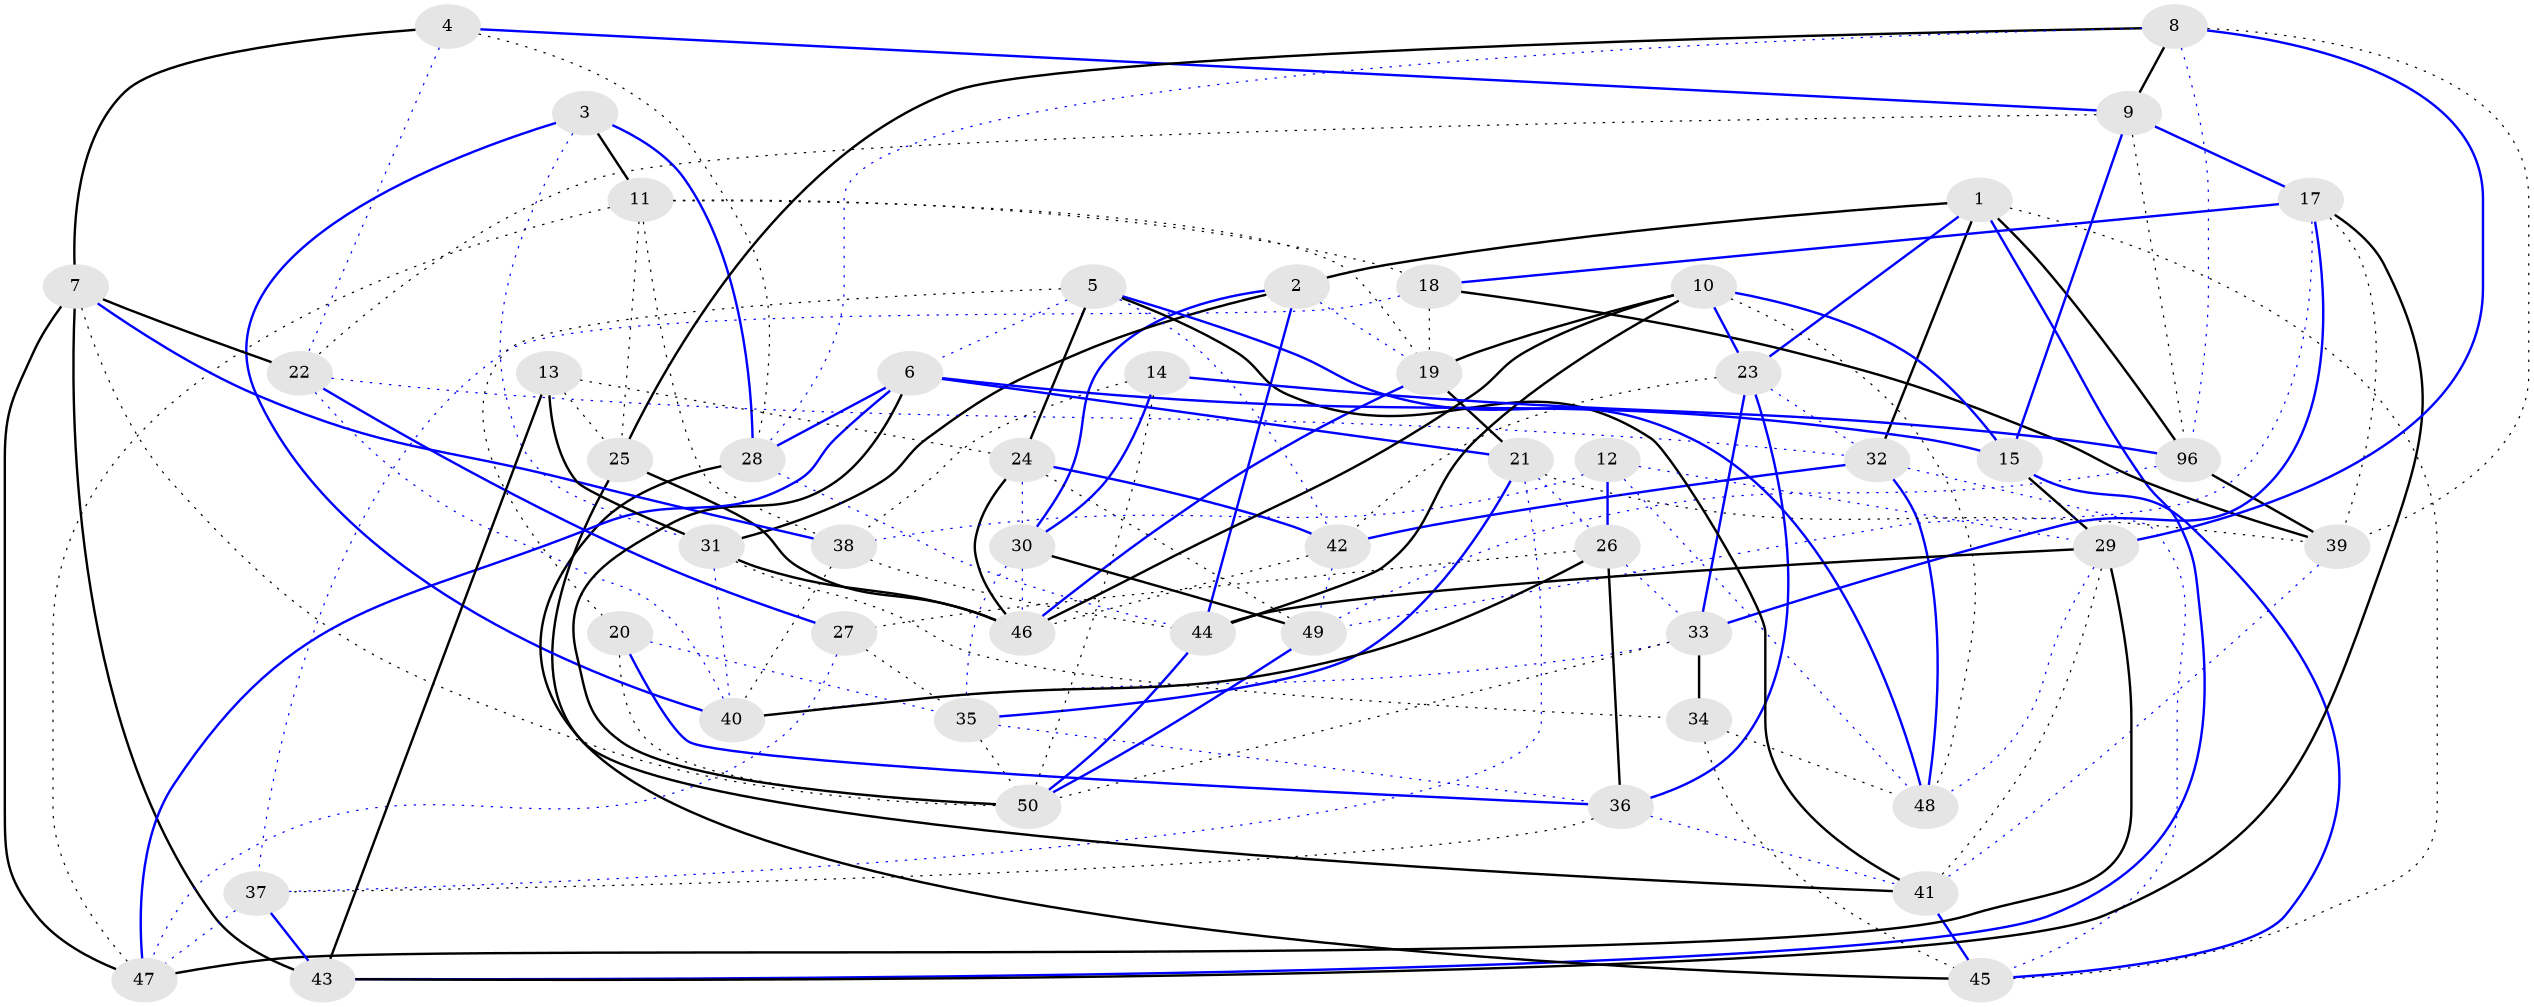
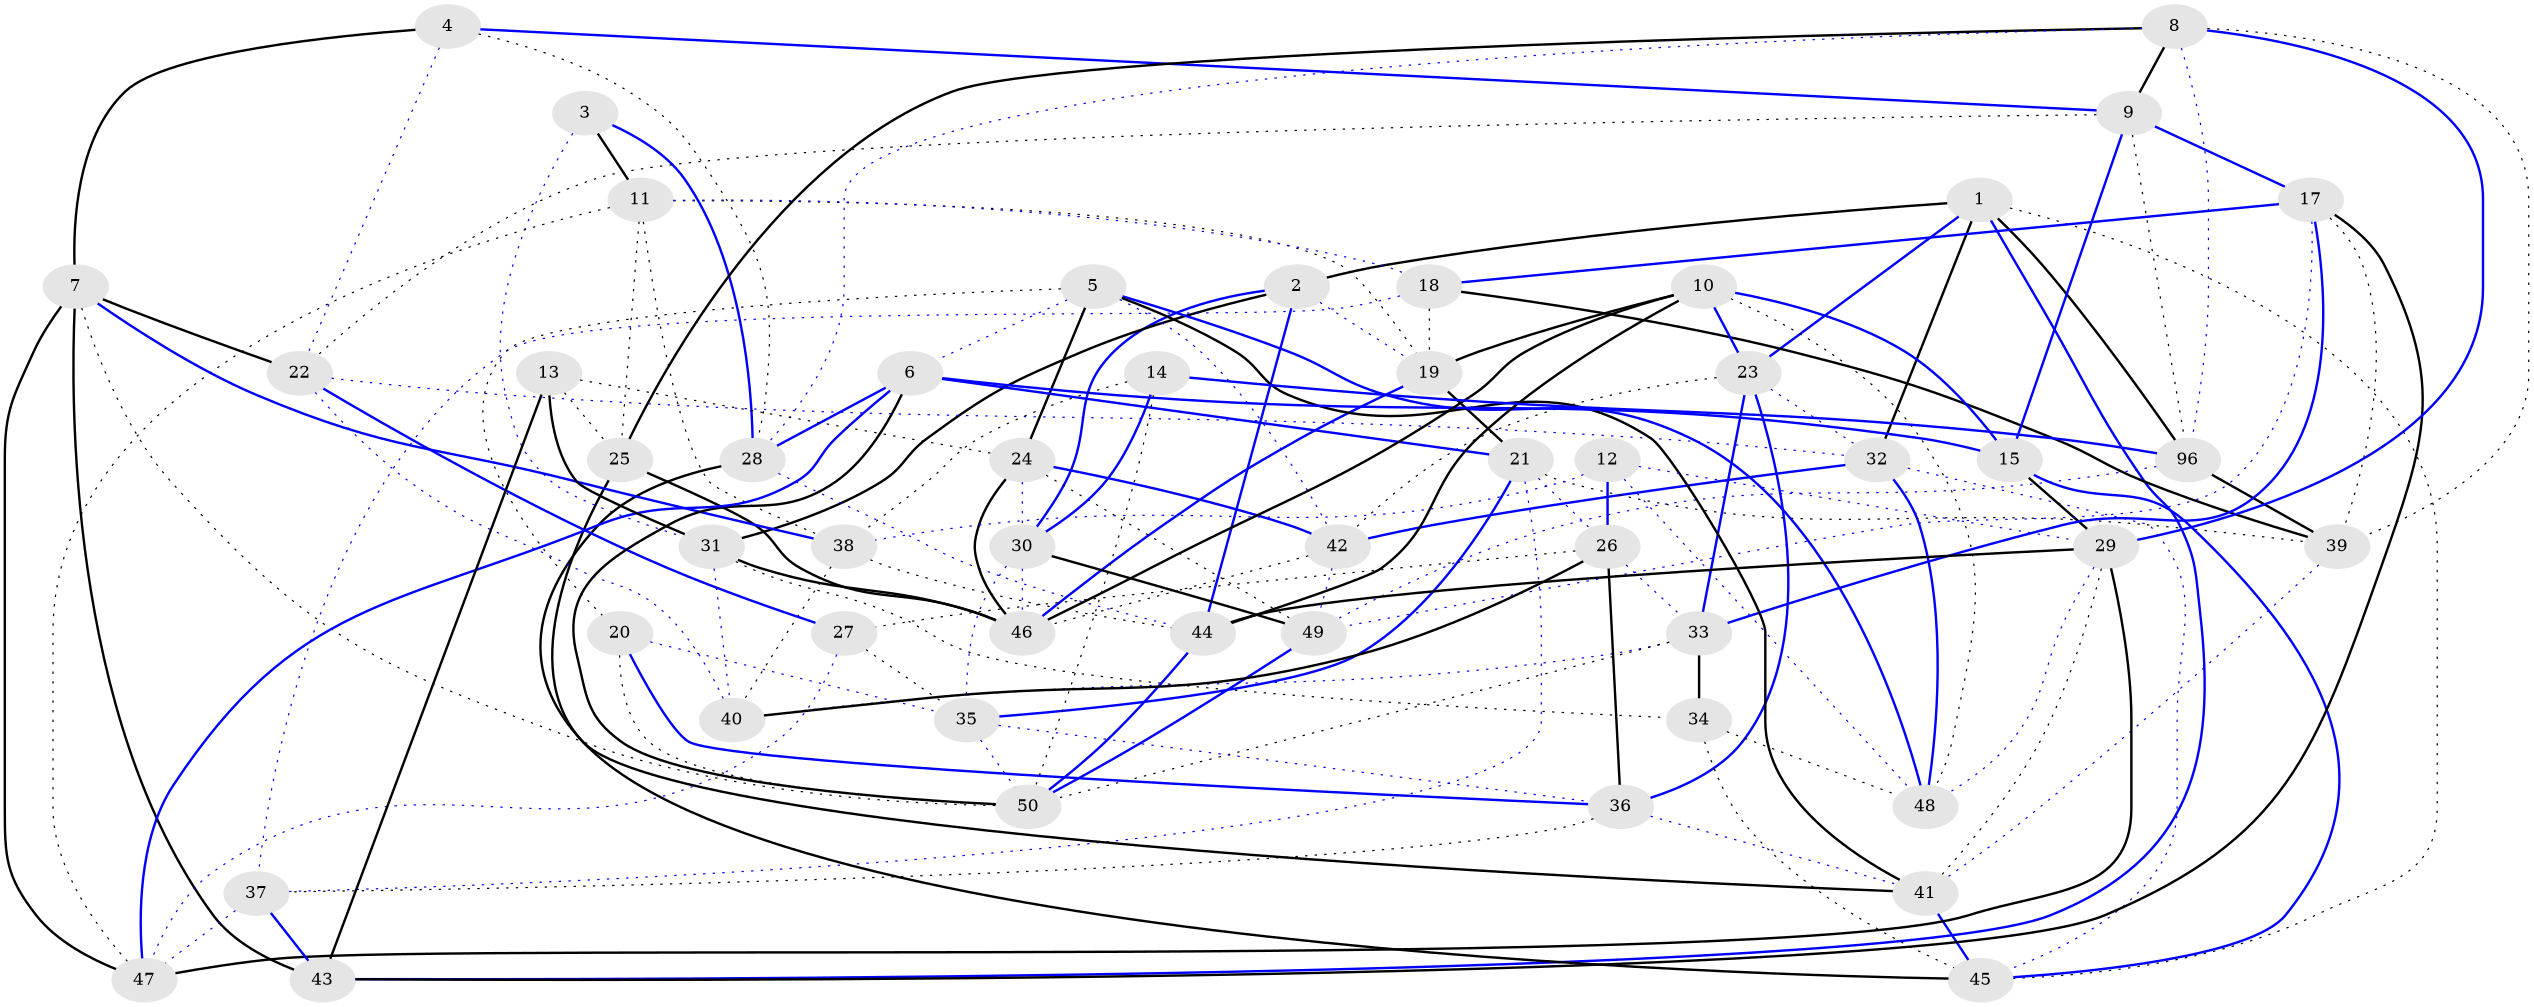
(1041, 213) -> (1041, 213)
(285, 443) -> none
(998, 763) -> (998, 763)
